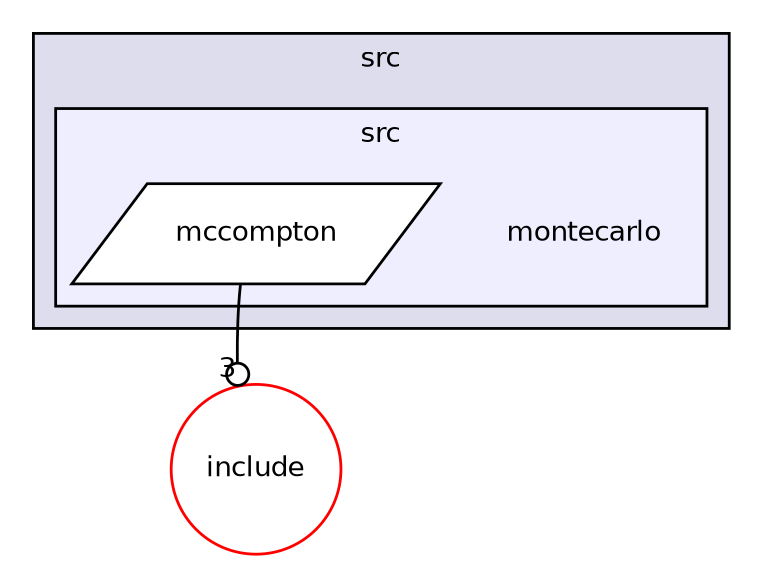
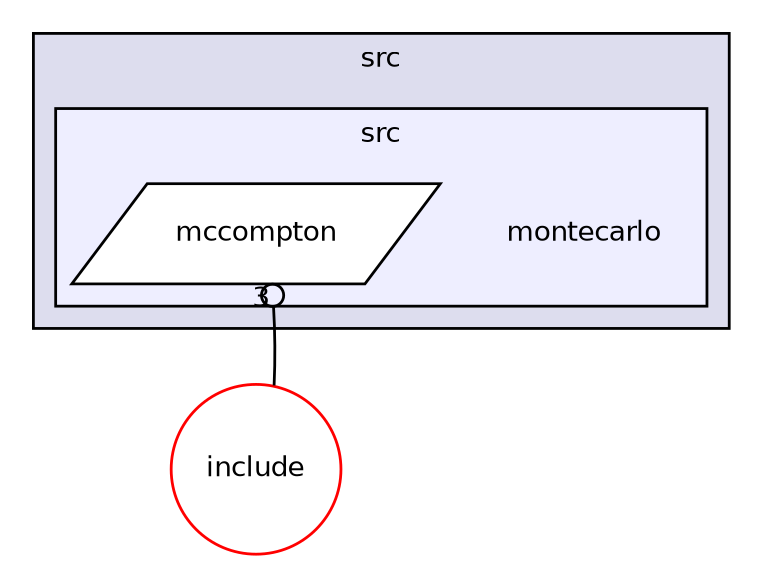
(238, 323) -> (275, 346)
